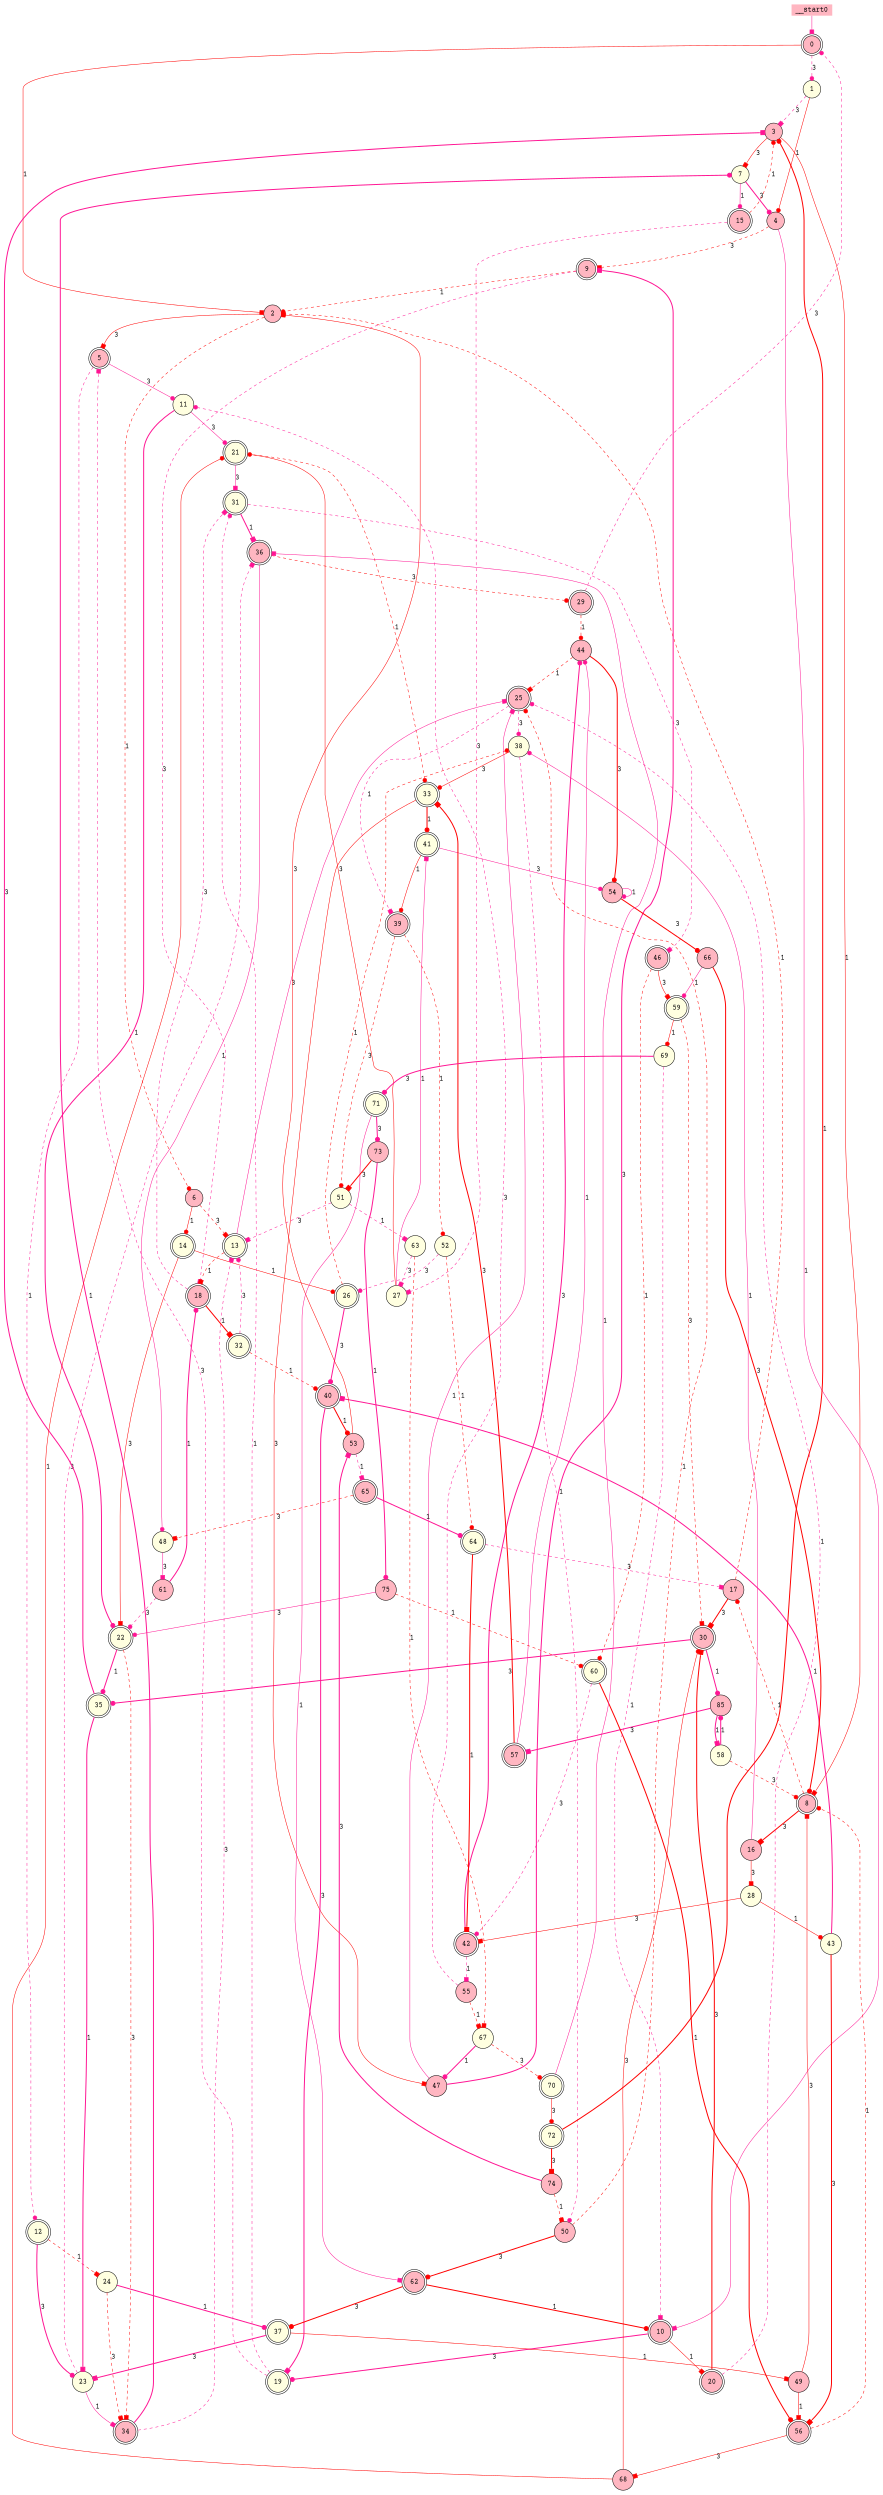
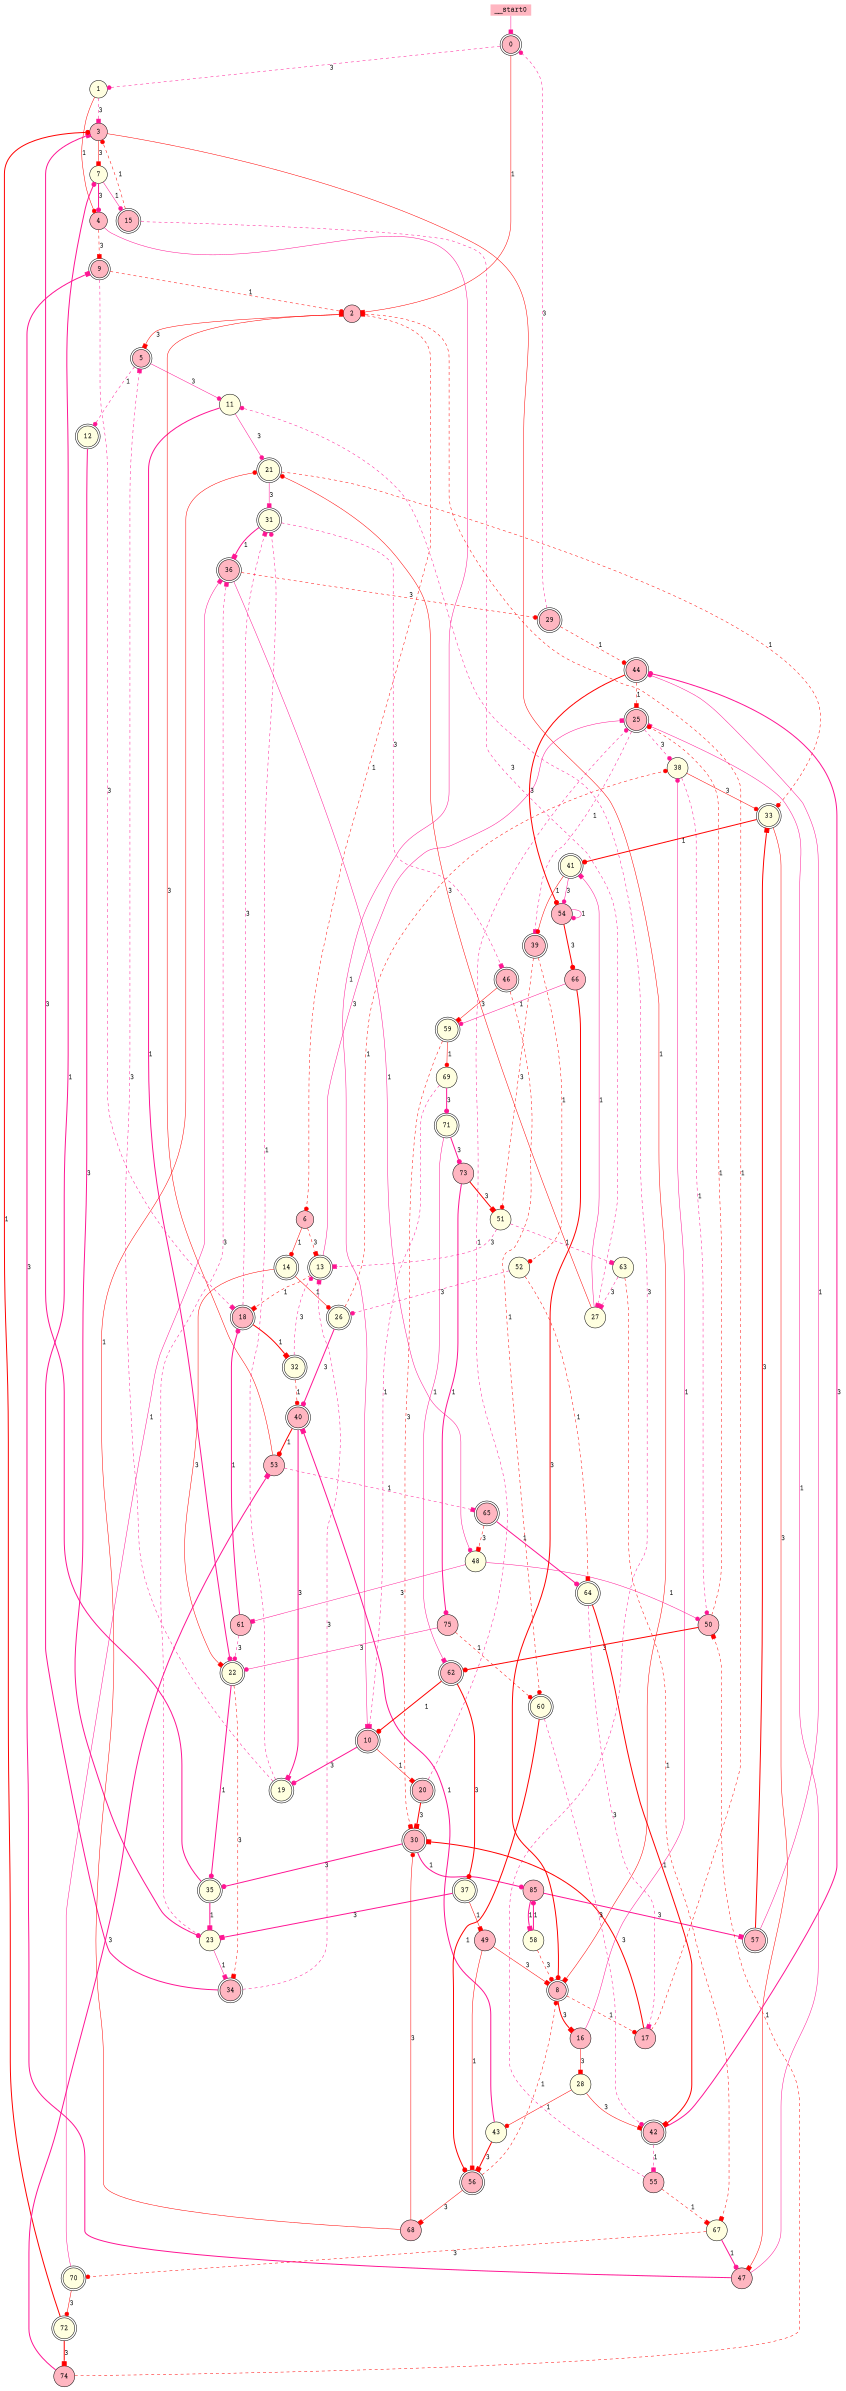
(581, 651) -> (636, 670)
(459, 1391) -> (576, 1421)
none -> (594, 1578)
(107, 2282) -> none
